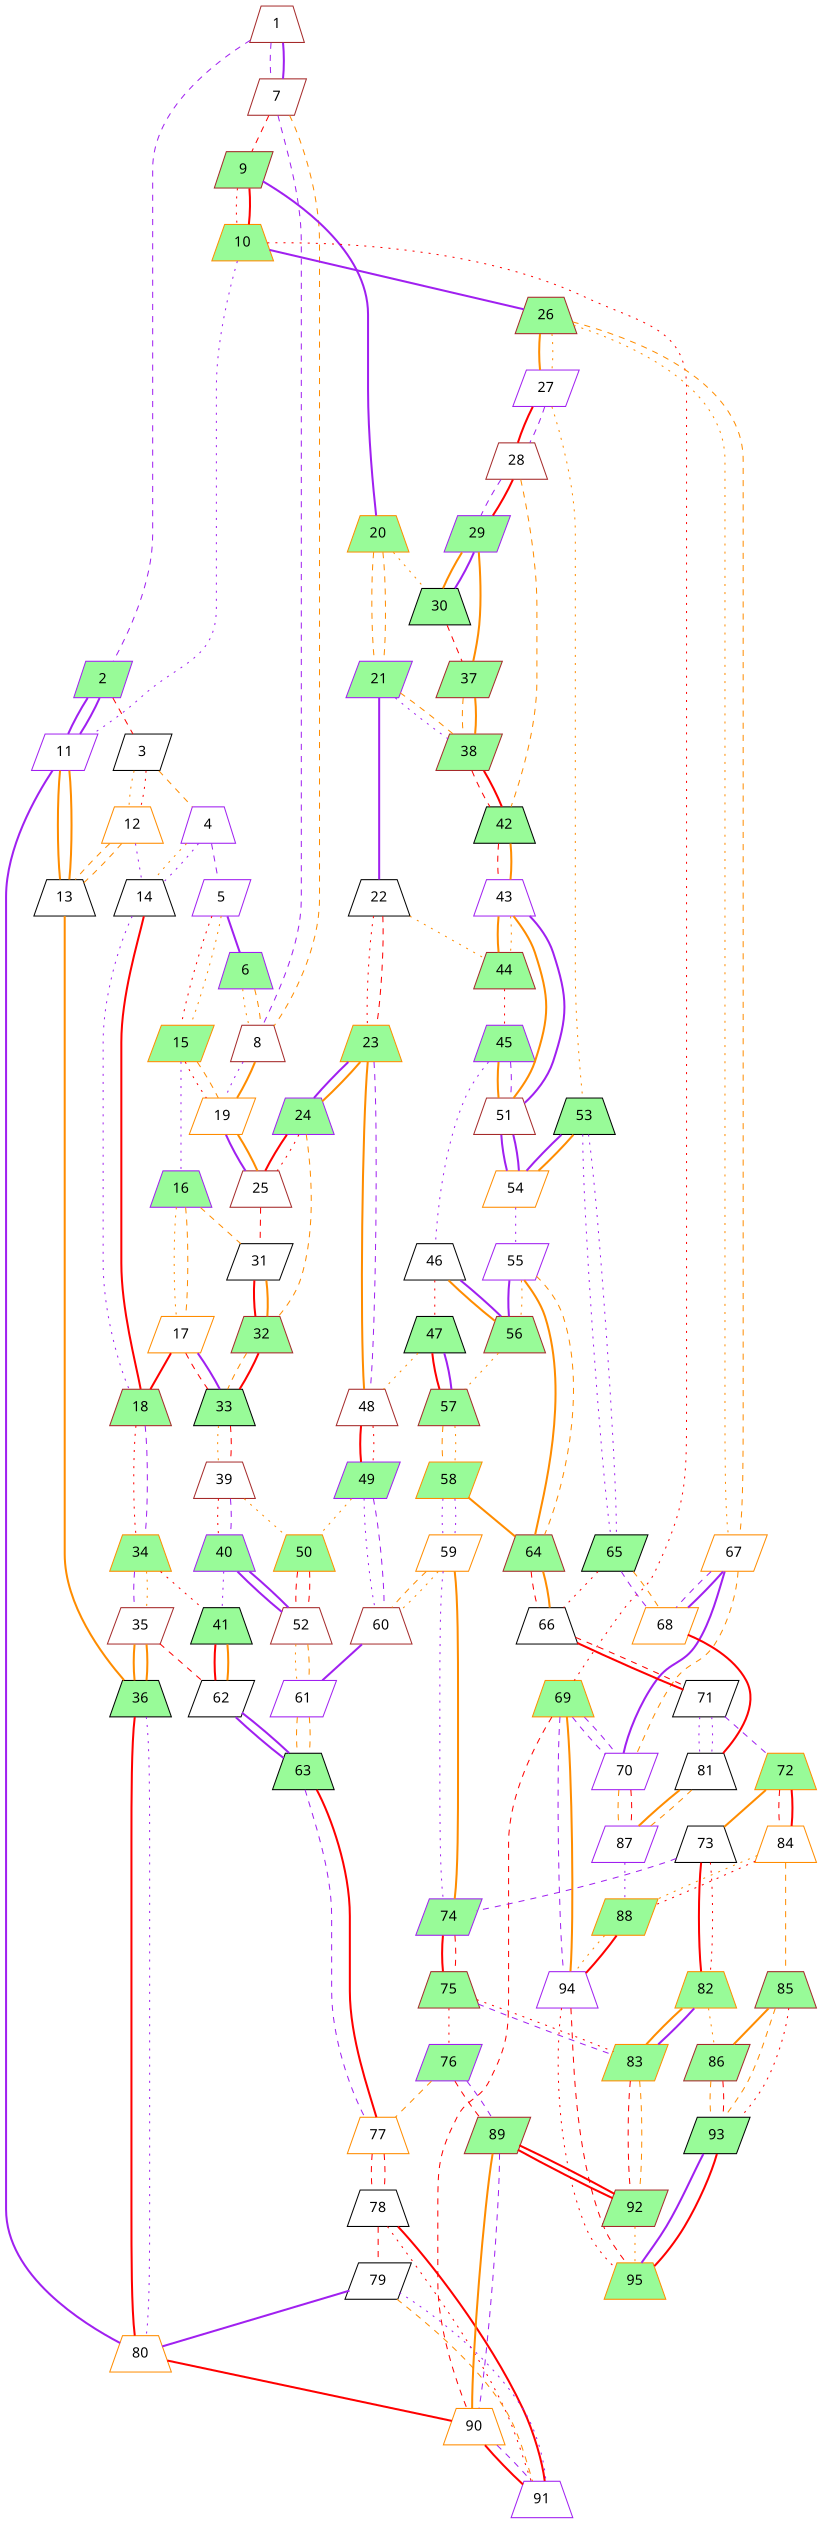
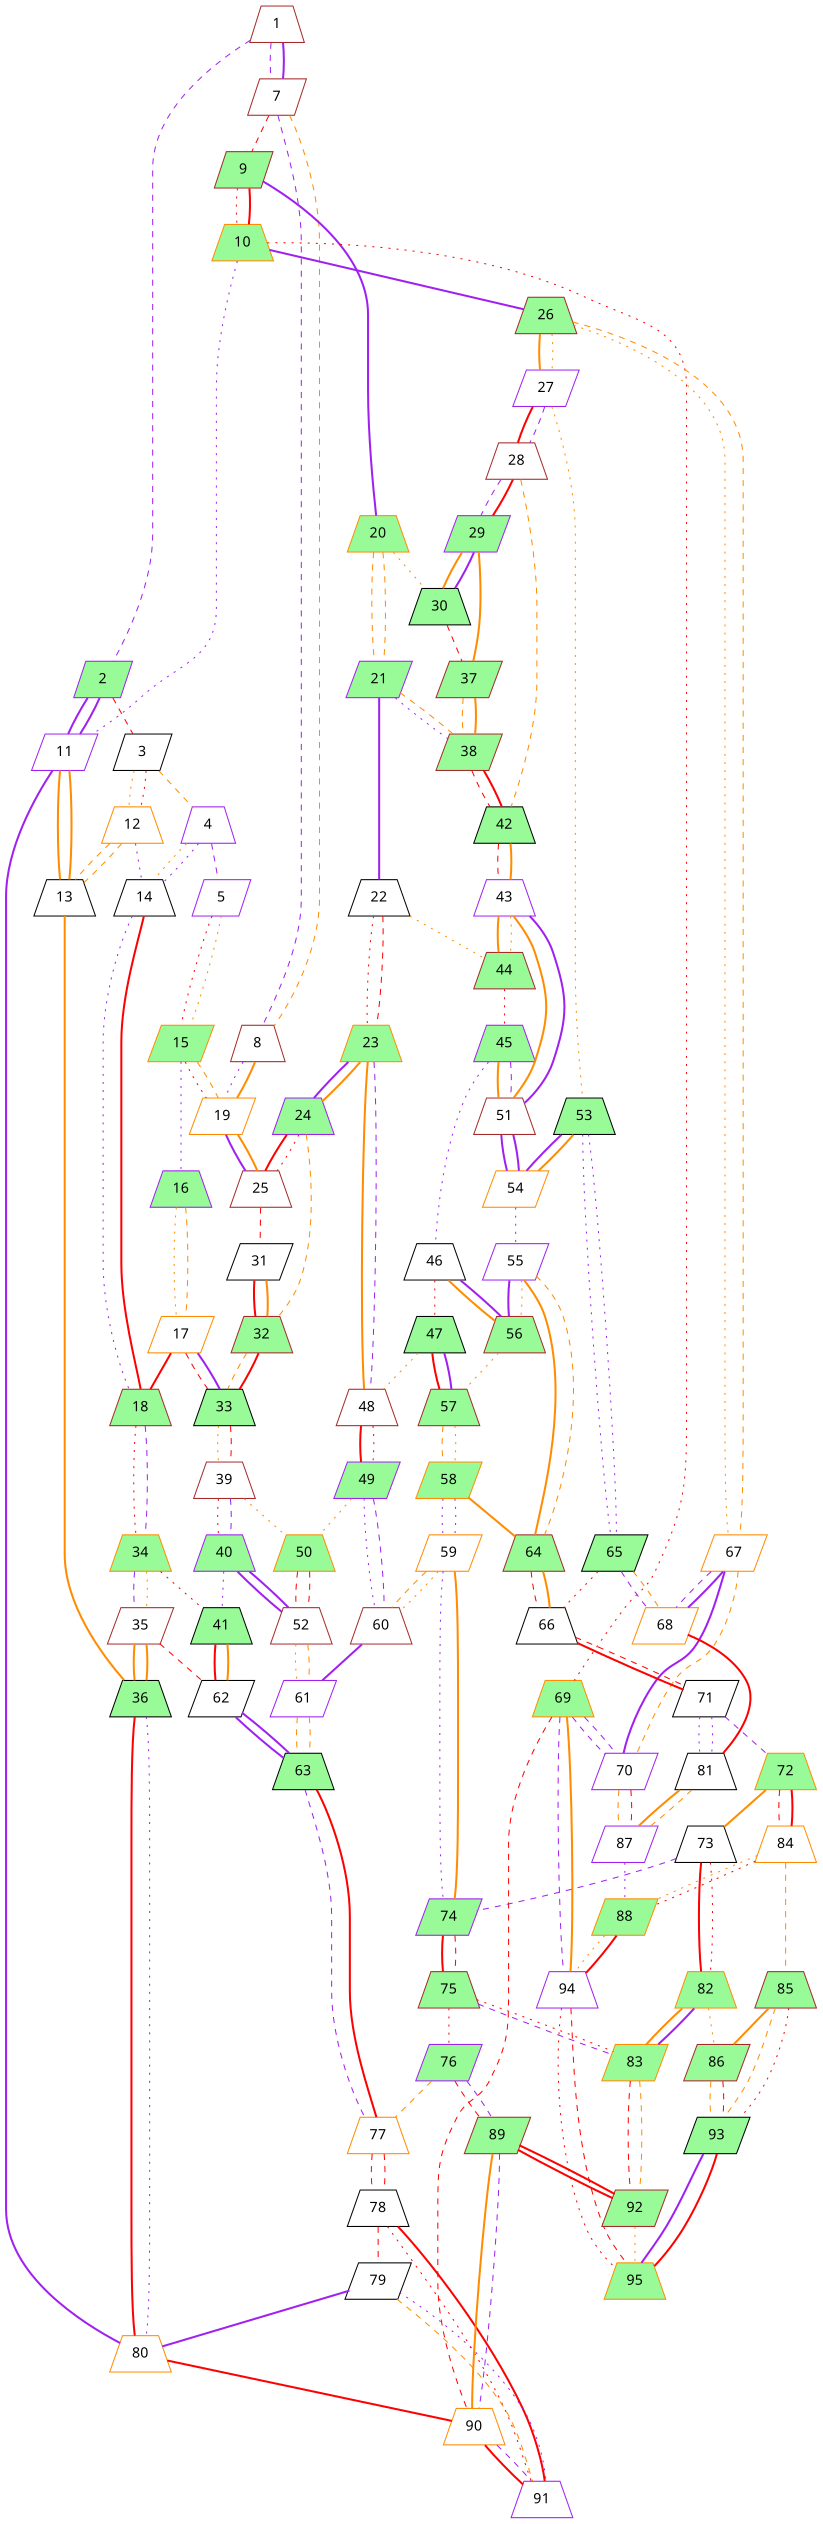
(246, 971) -> none
(221, 1226) -> none
